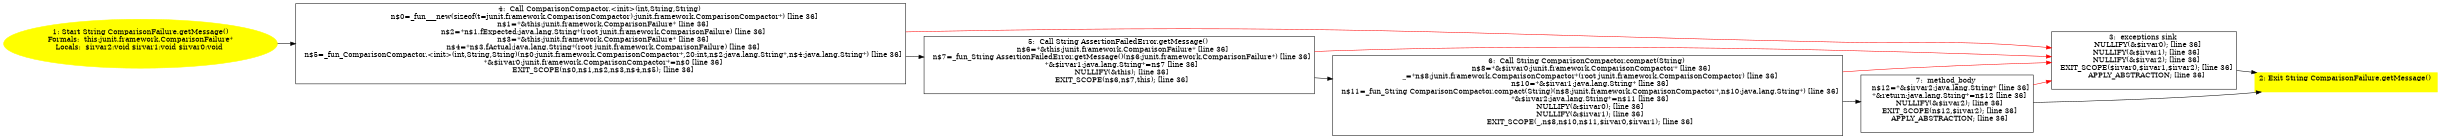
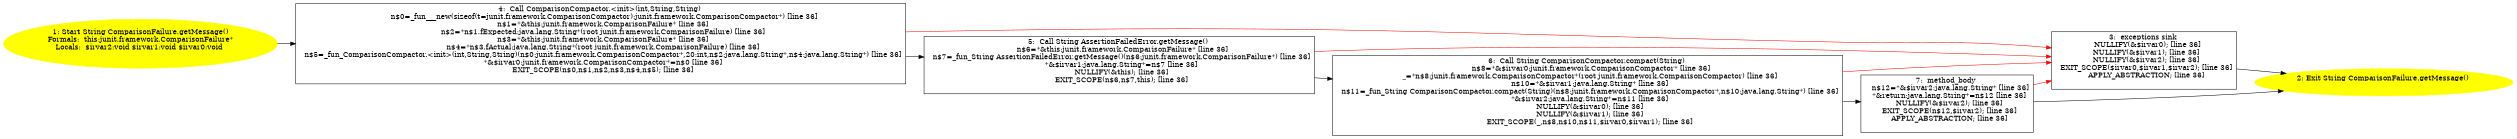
(2346, 82) -> (2384, 82)
